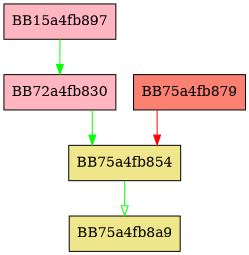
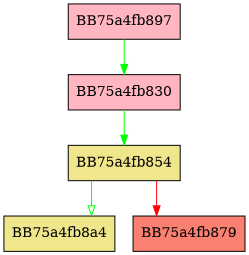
(60, 22) -> (124, 22)
(60, 92) -> (124, 92)
(157, 123) -> (157, 193)
(125, 234) -> (59, 234)
